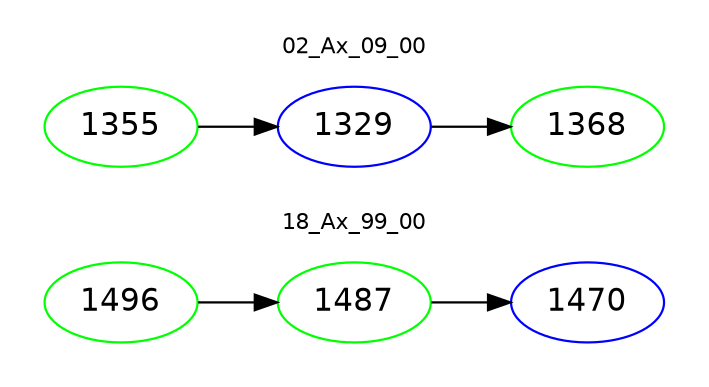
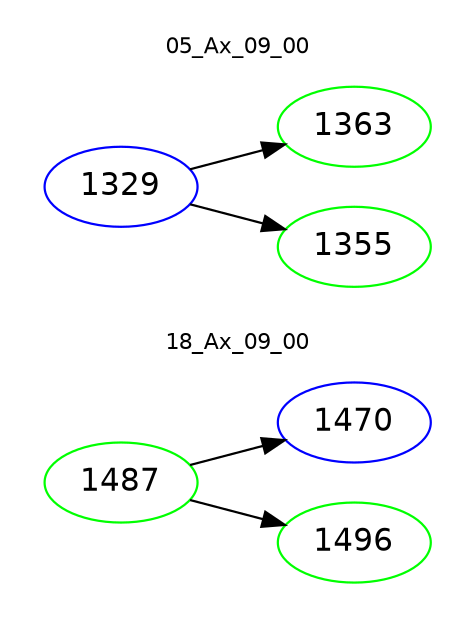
(354, 48) -> (238, 48)
(226, 127) -> (227, 214)
(588, 127) -> (354, 127)
(354, 223) -> (238, 344)
(226, 302) -> (227, 510)
